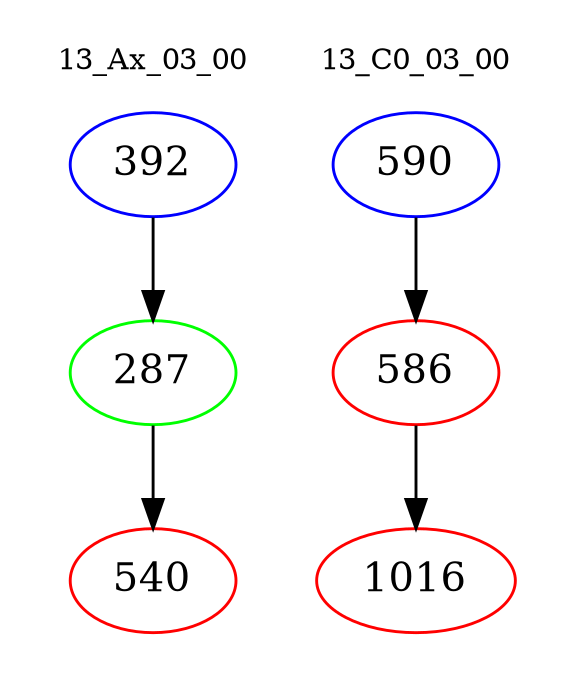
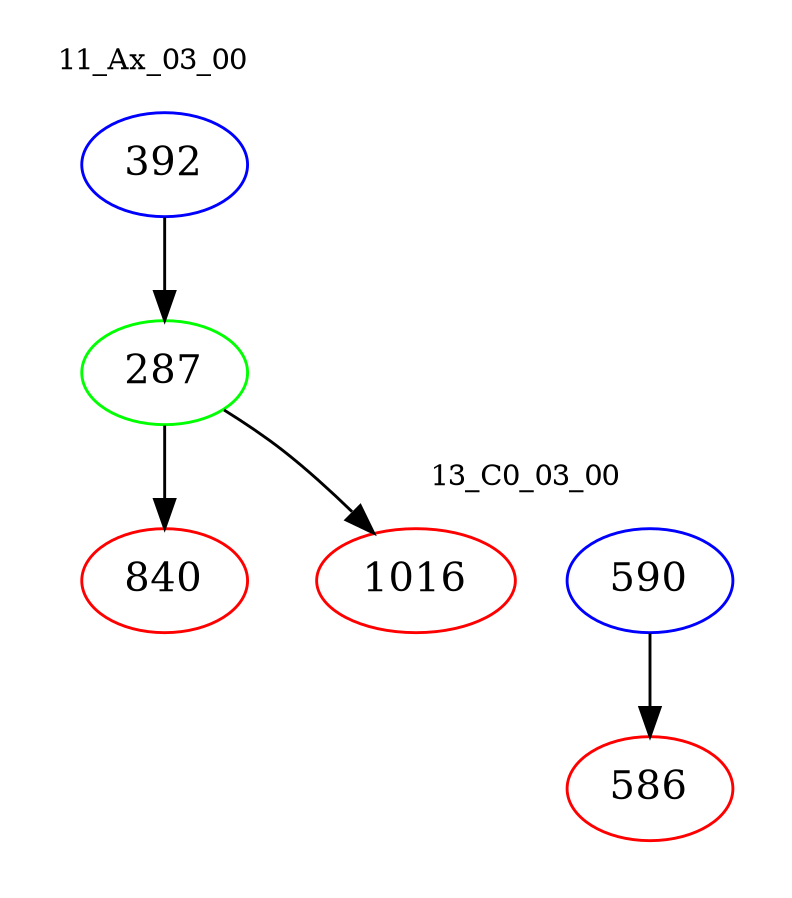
(153, 62) -> (153, 62)
(416, 462) -> (313, 476)
(153, 581) -> (165, 581)
